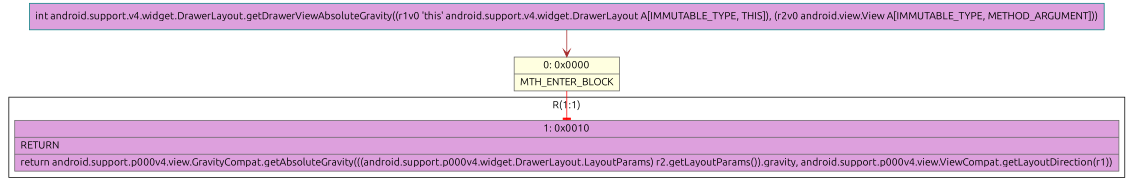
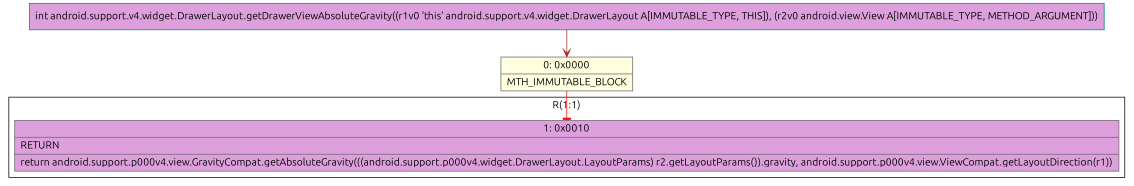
(567, 82) -> (567, 82)
